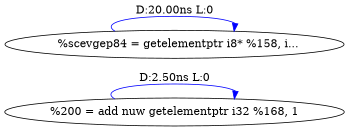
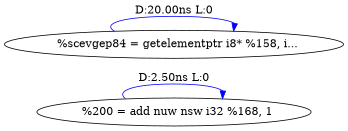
(175, 112) -> (174, 112)
